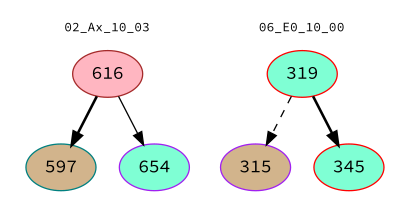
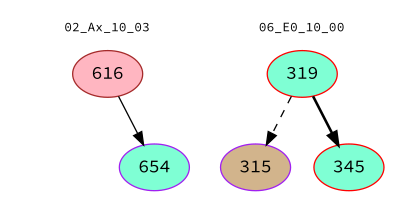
(61, 167) -> none
